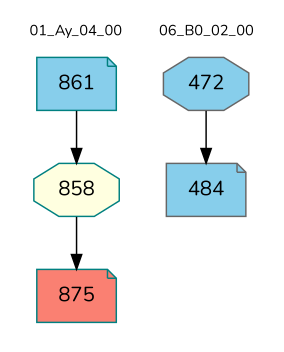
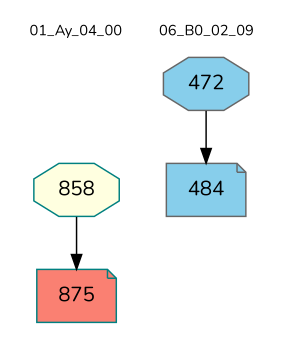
(207, 32) -> (207, 32)
(77, 84) -> none
